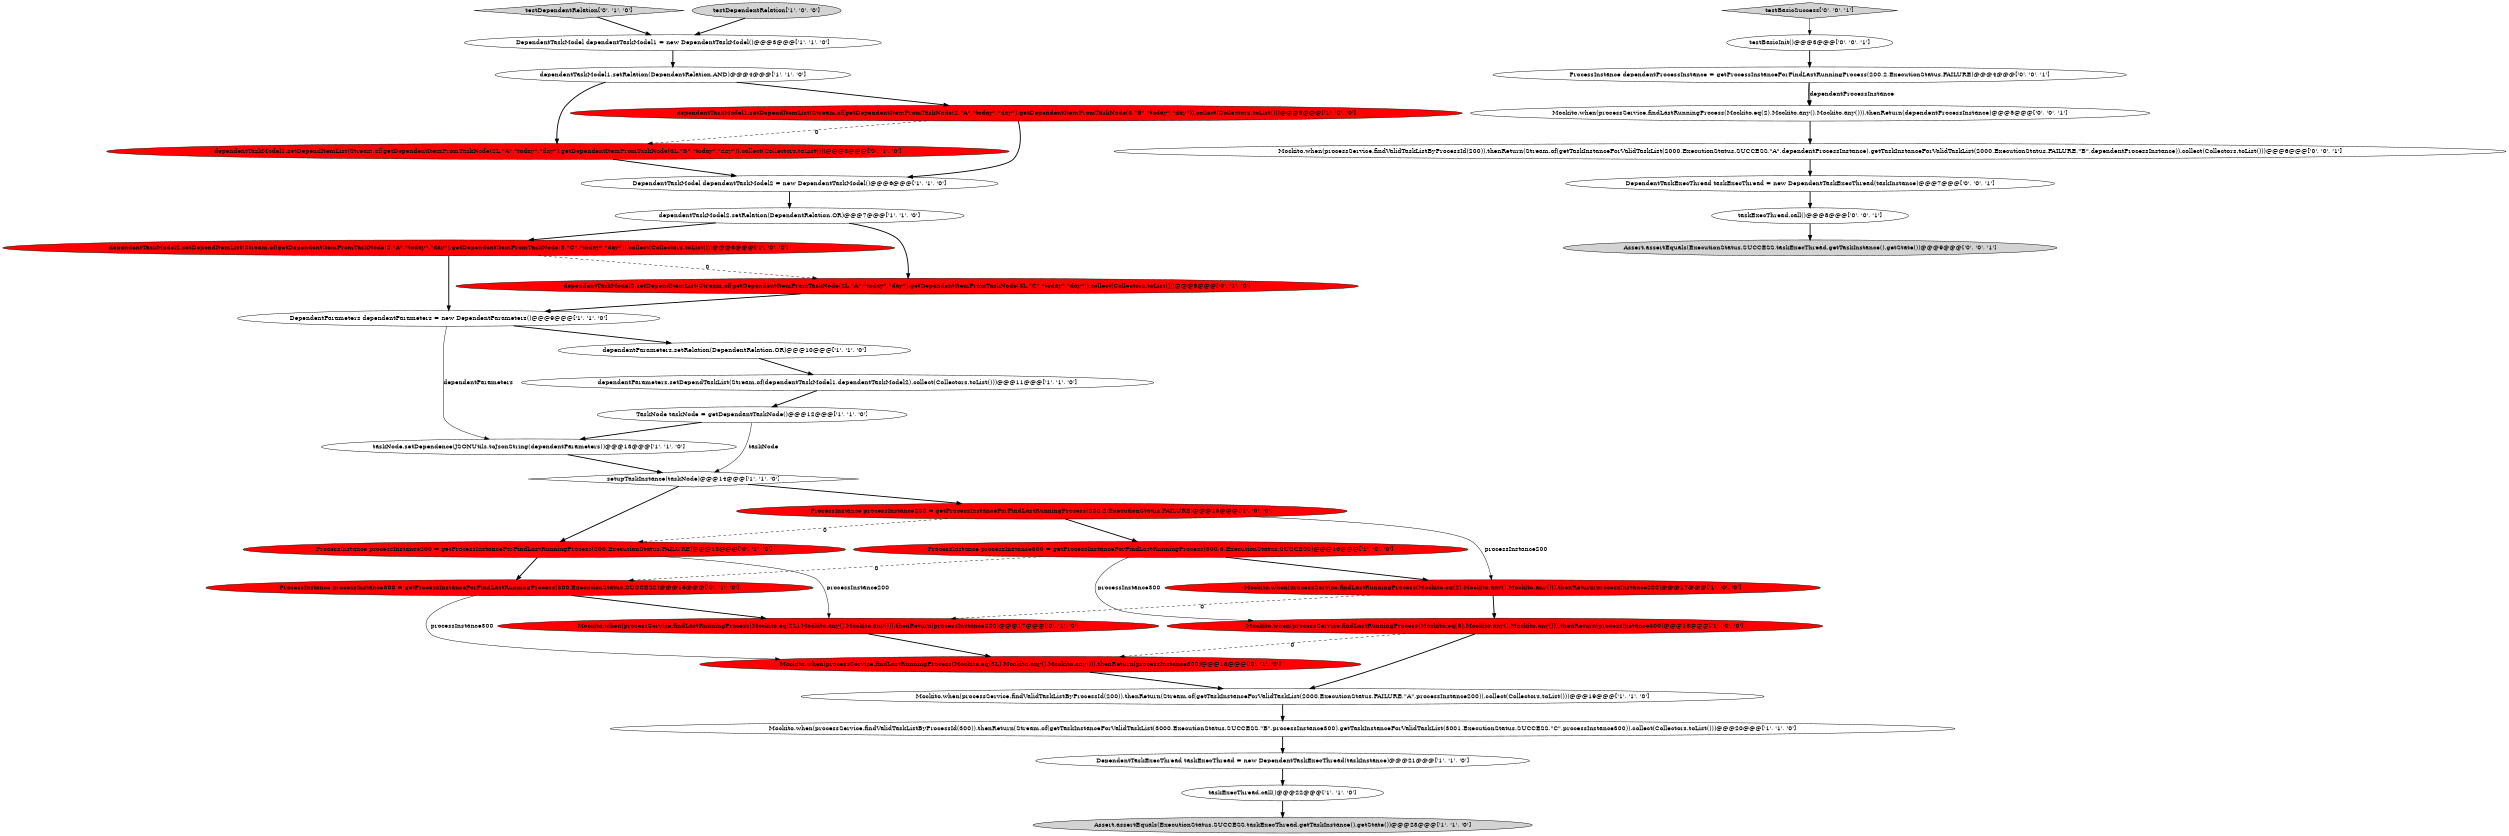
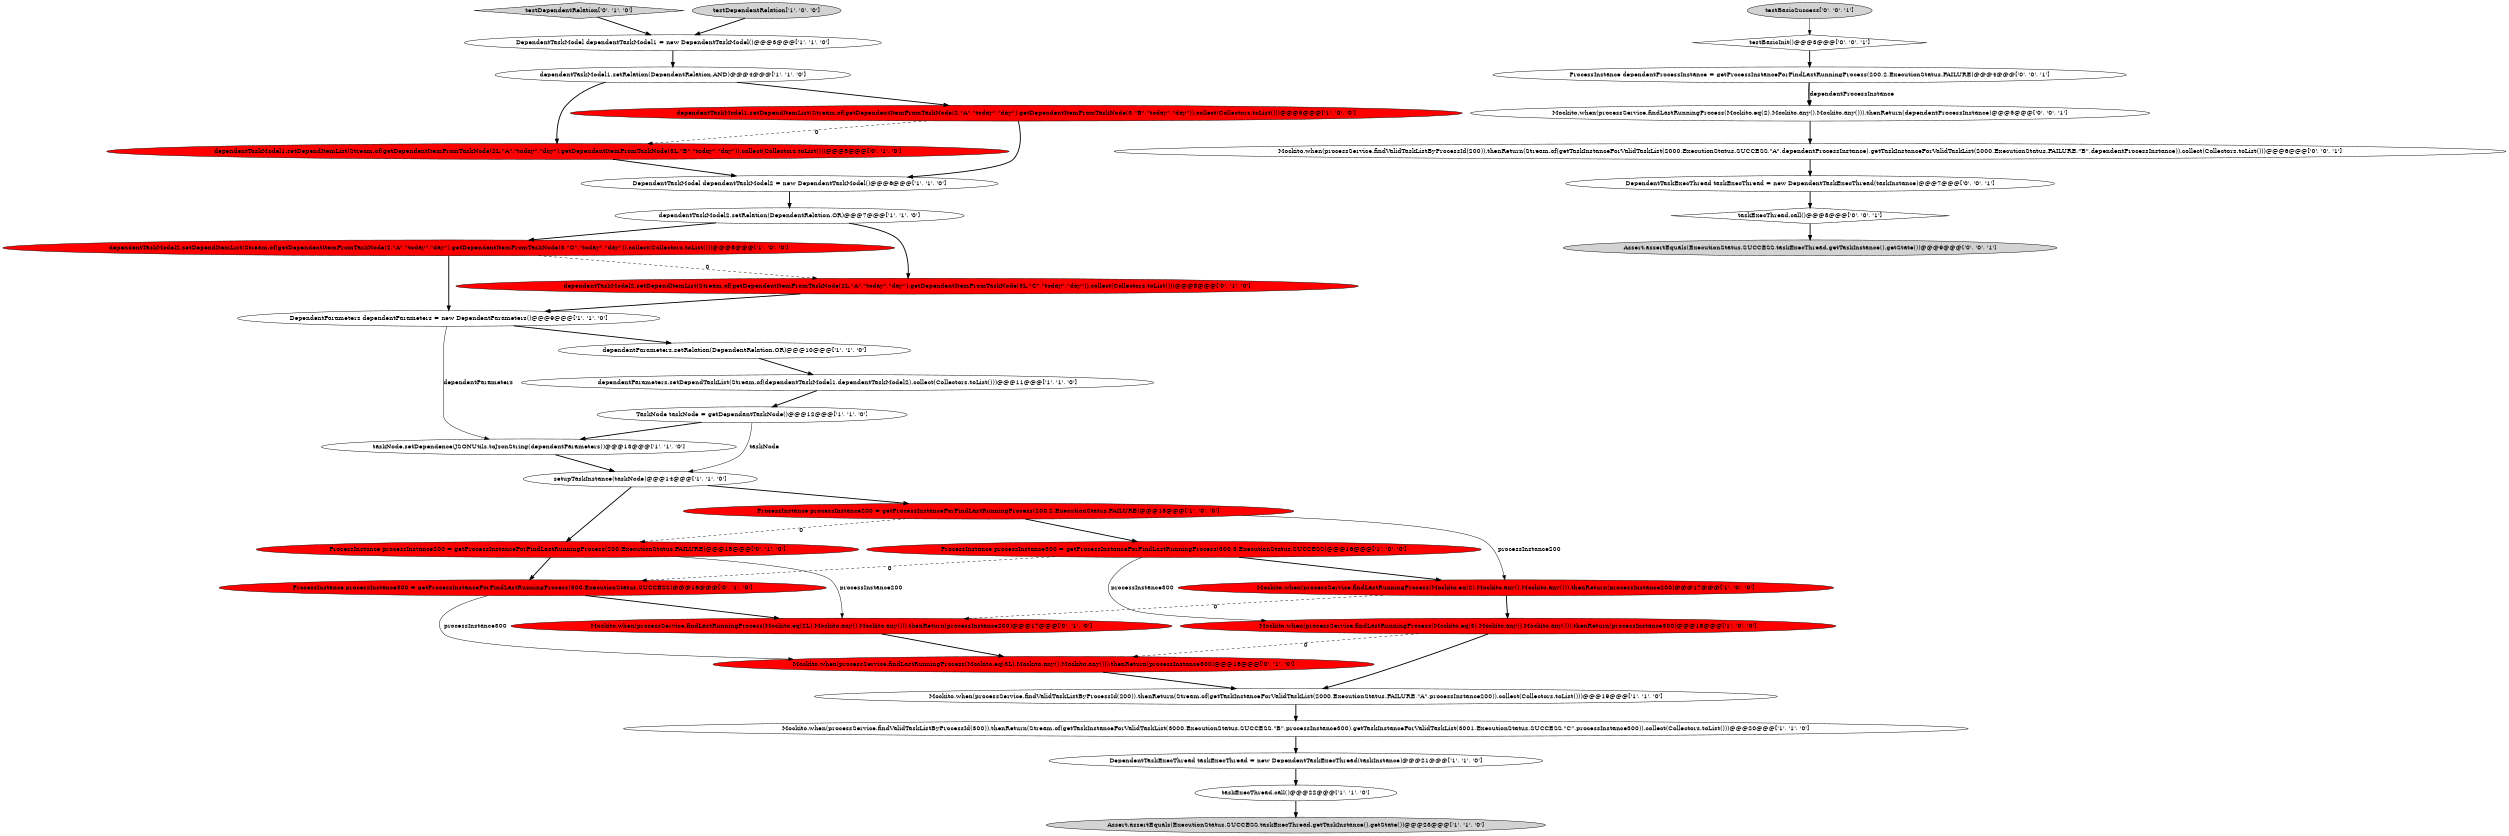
(1810, 11) -> (1810, 11)
(1810, 43) -> (1810, 43)
(1810, 216) -> (1810, 216)
(694, 479) -> (640, 479)
